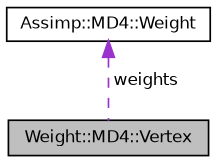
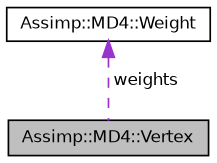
(108, 138) -> (108, 138)
